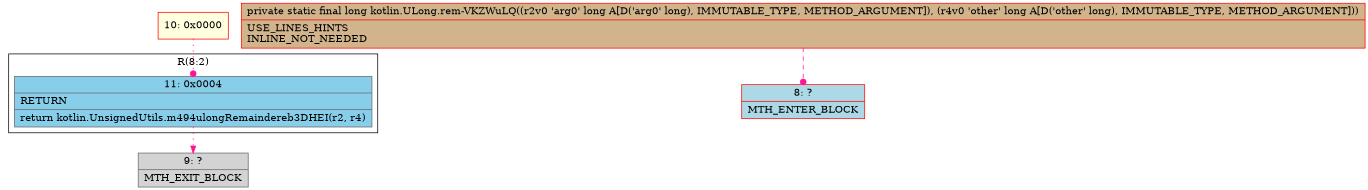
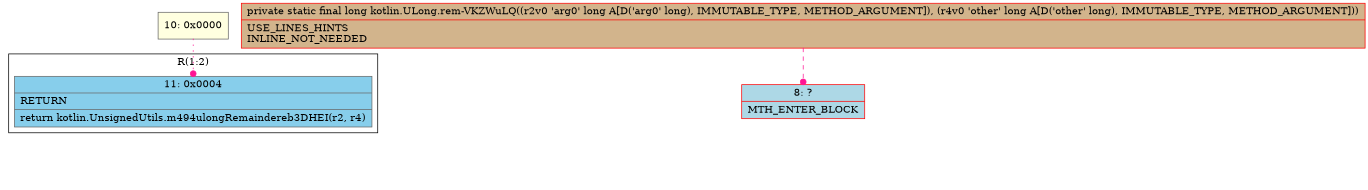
(193, 26) -> (193, 26)
(193, 62) -> (193, 62)
(193, 170) -> none
